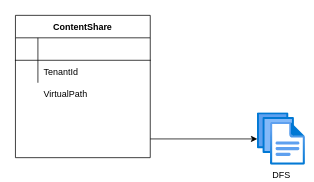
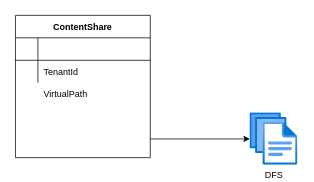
(282, 139) -> (274, 139)
